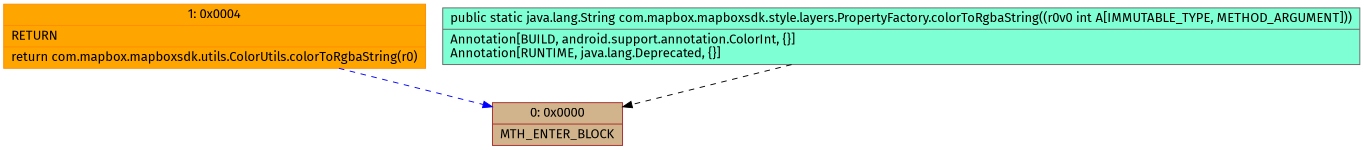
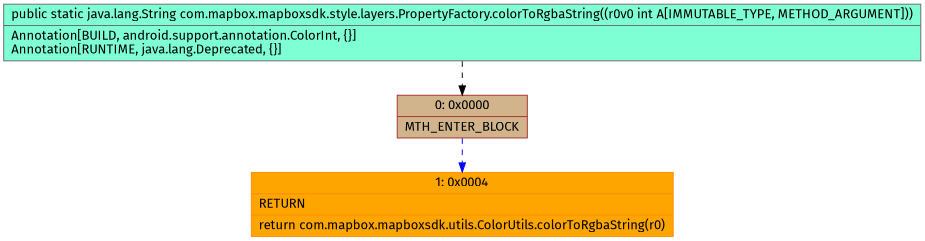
(411, 86) -> (462, 151)
